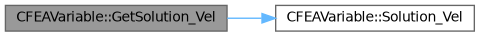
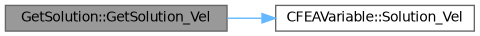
(116, 18) -> (116, 18)
